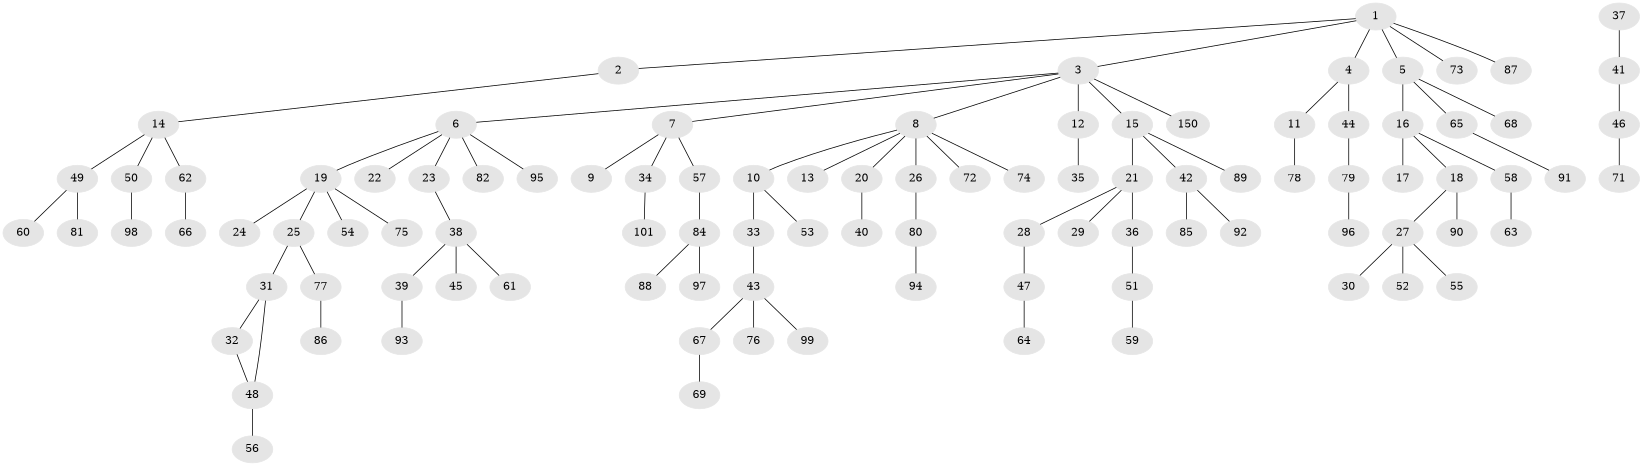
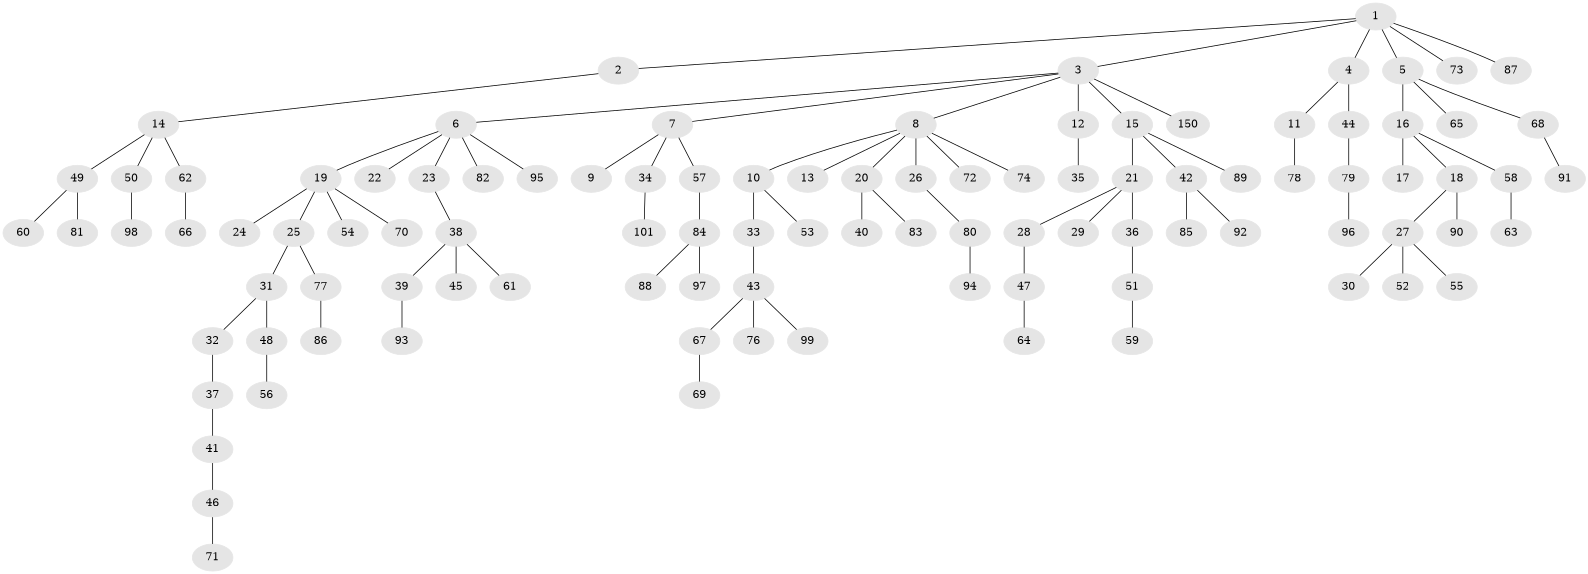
(1511, 152) -> (1552, 152)
(402, 233) -> (402, 233)
none -> (916, 233)
(242, 368) -> (213, 368)
